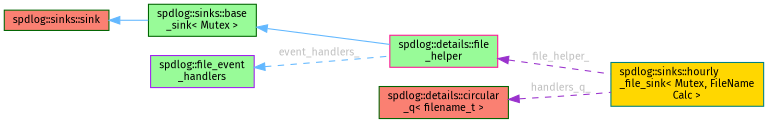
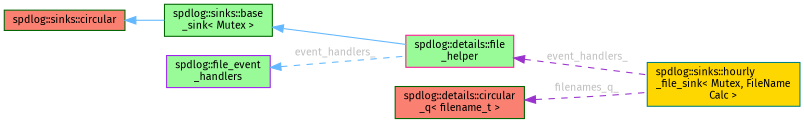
(57, 20) -> (65, 20)
(560, 57) -> (586, 57)
(560, 88) -> (586, 88)
